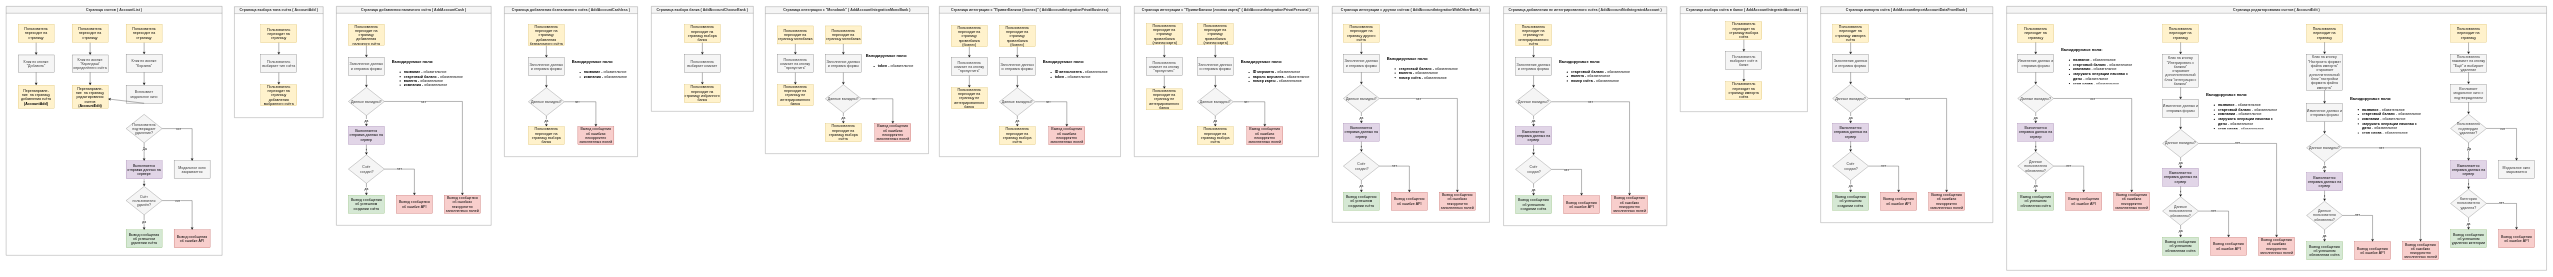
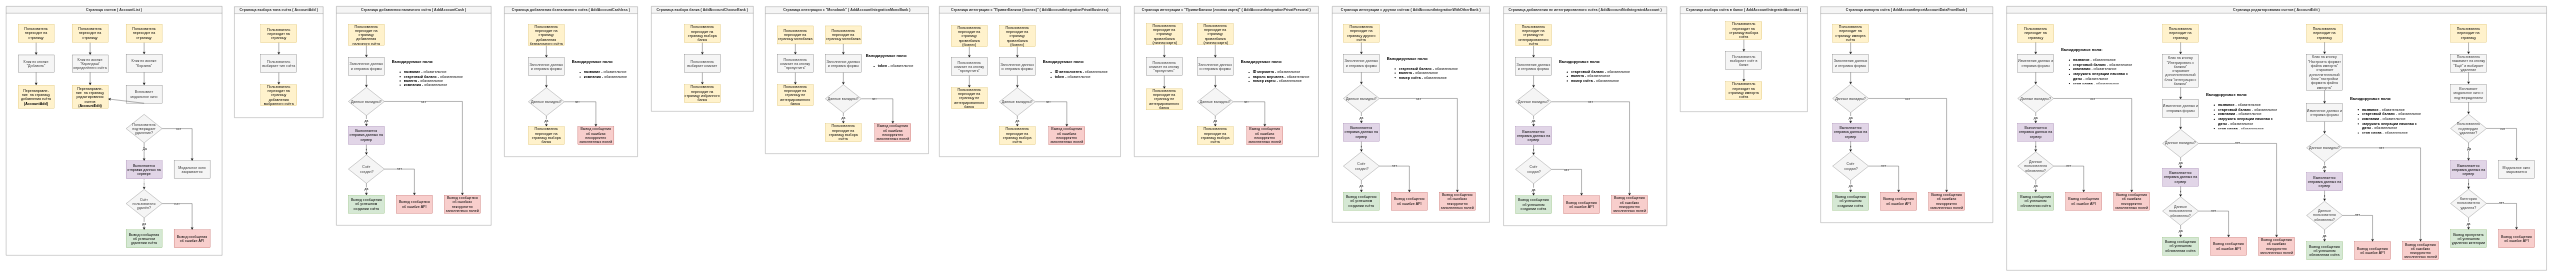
(144, 200) -> (144, 203)
(2469, 239) -> (2469, 239)
